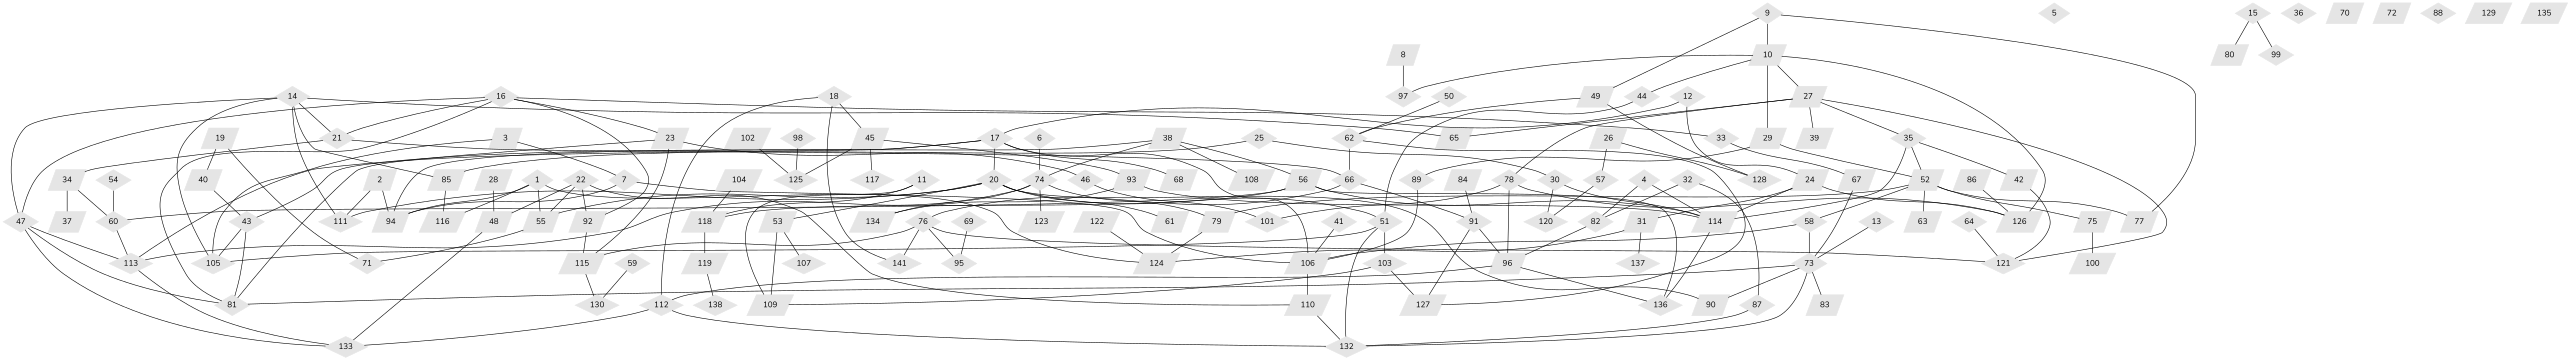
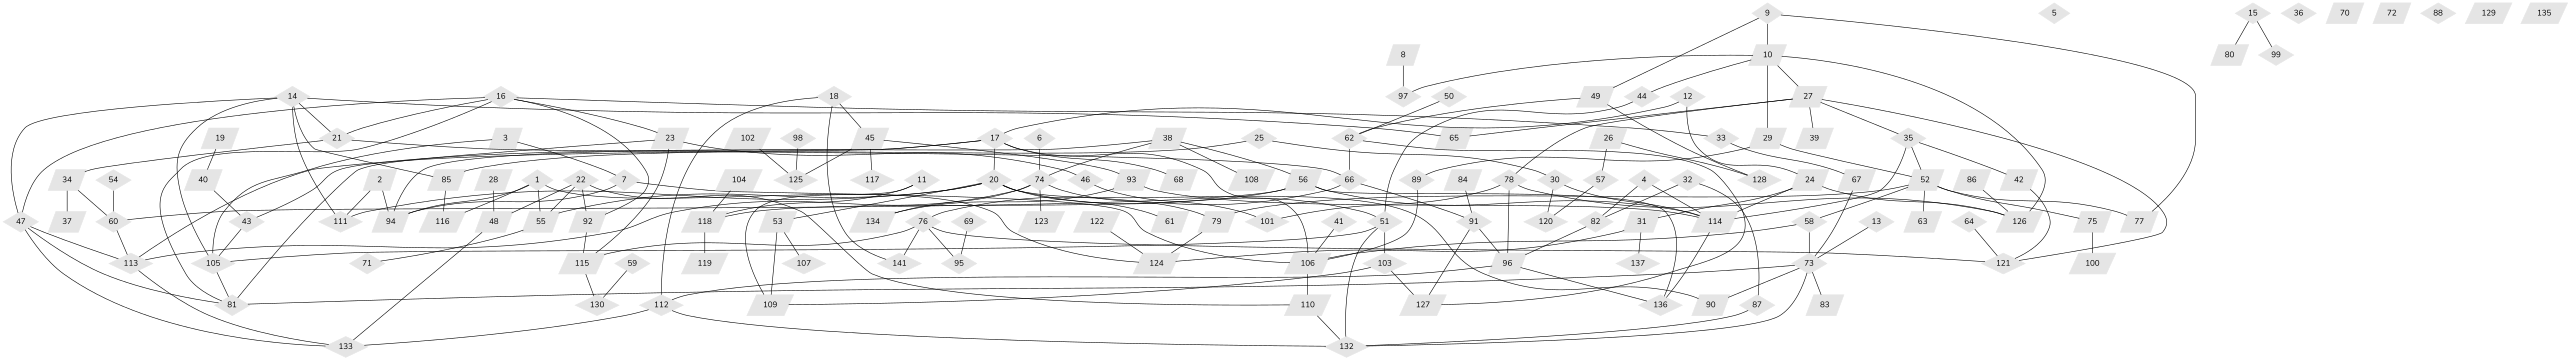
(291, 213) -> none
(242, 264) -> (223, 285)
(715, 305) -> none
